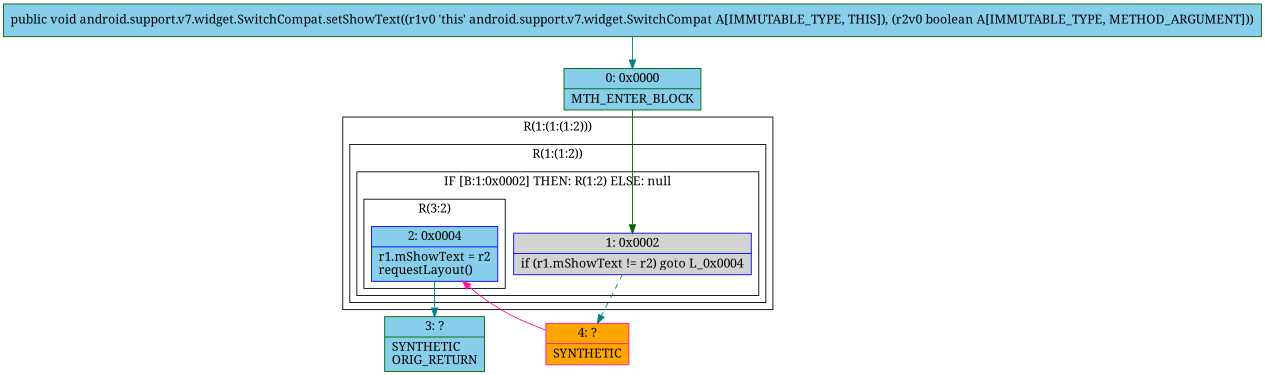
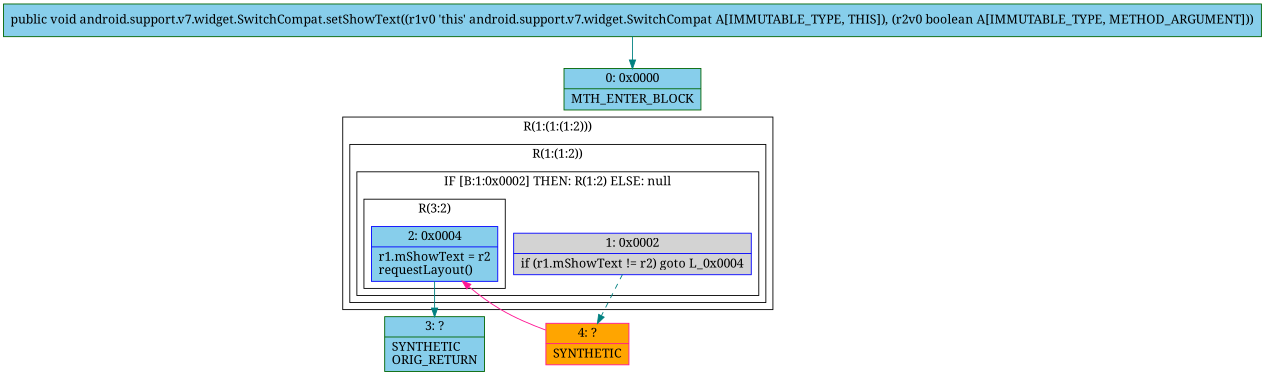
(632, 164) -> none
